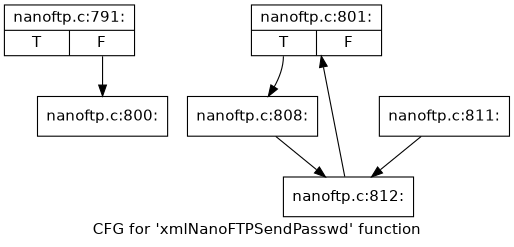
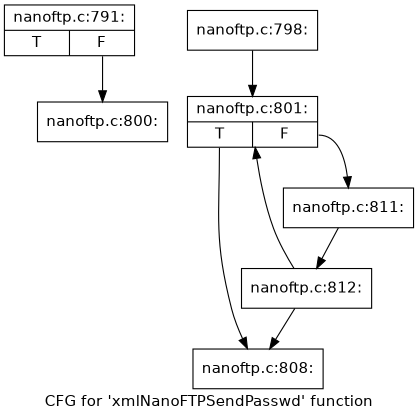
none -> (253, 30)
none -> (340, 150)
(296, 153) -> (285, 324)
